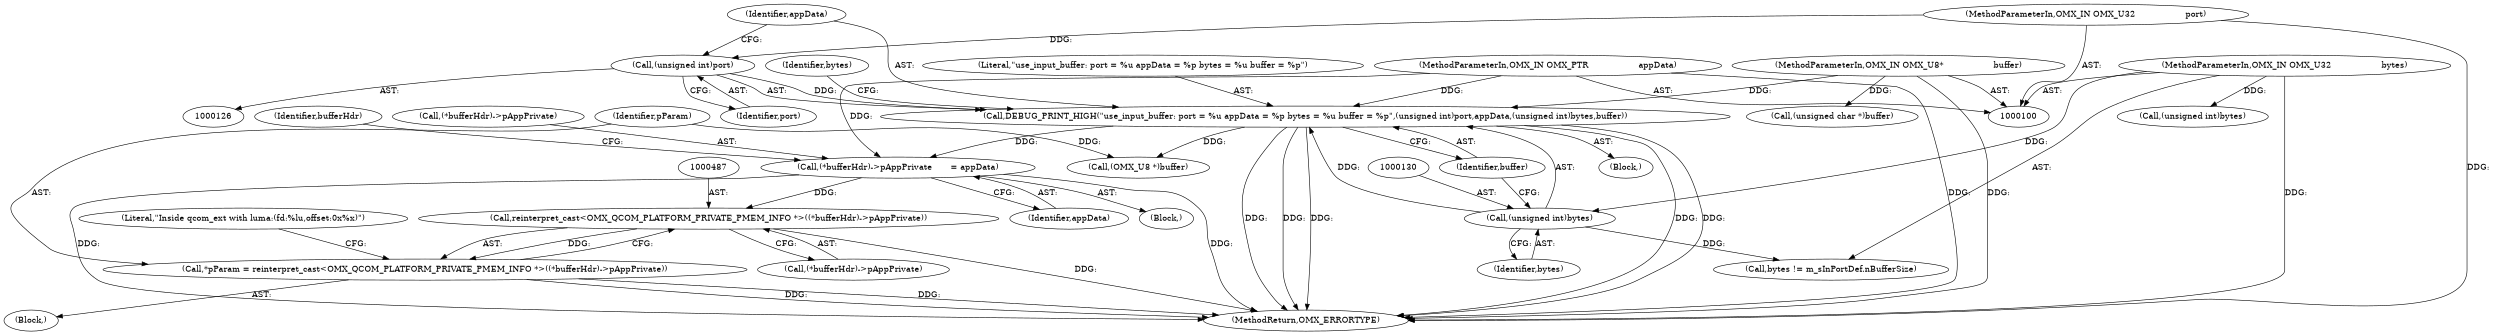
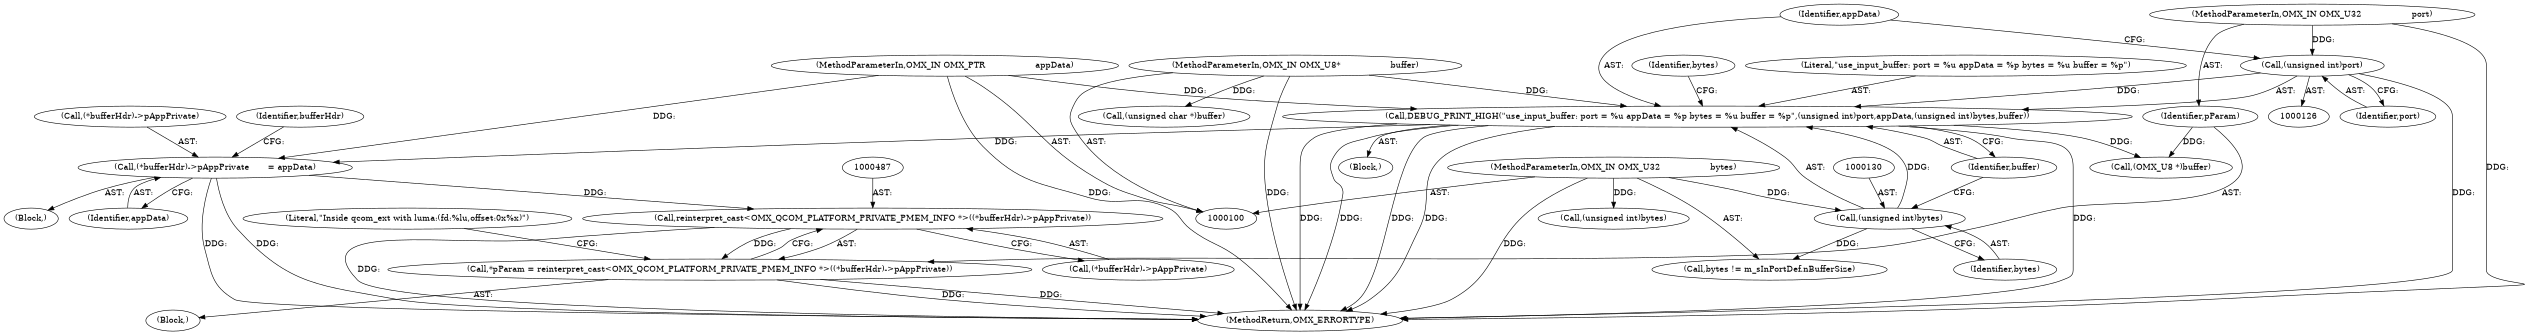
(2069, 77) -> (2208, 47)
none -> (2061, 301)
